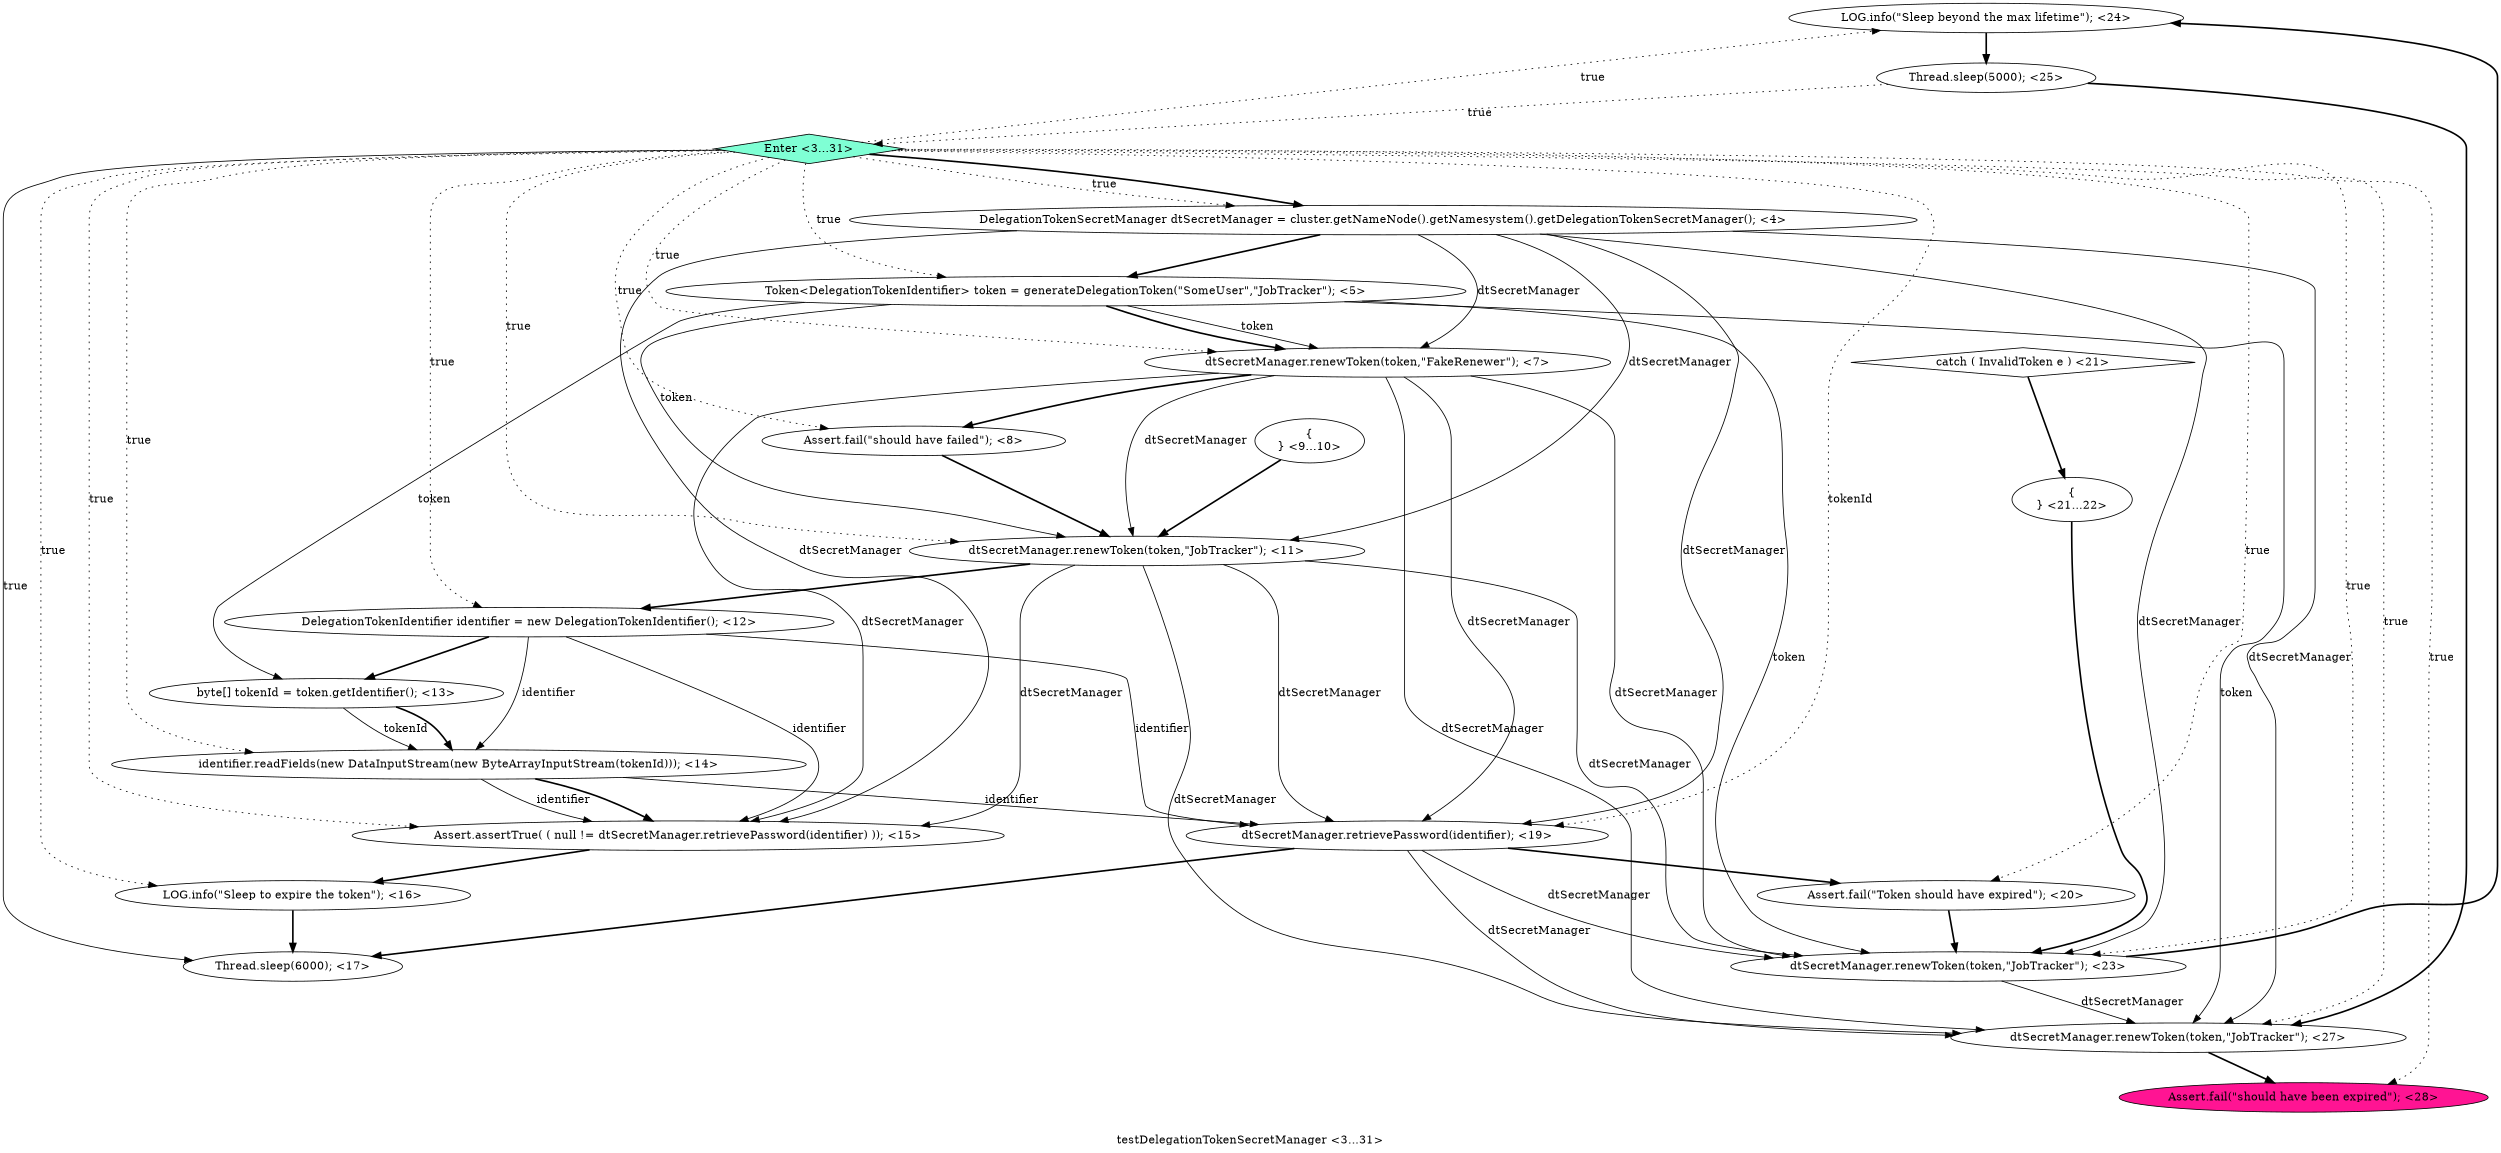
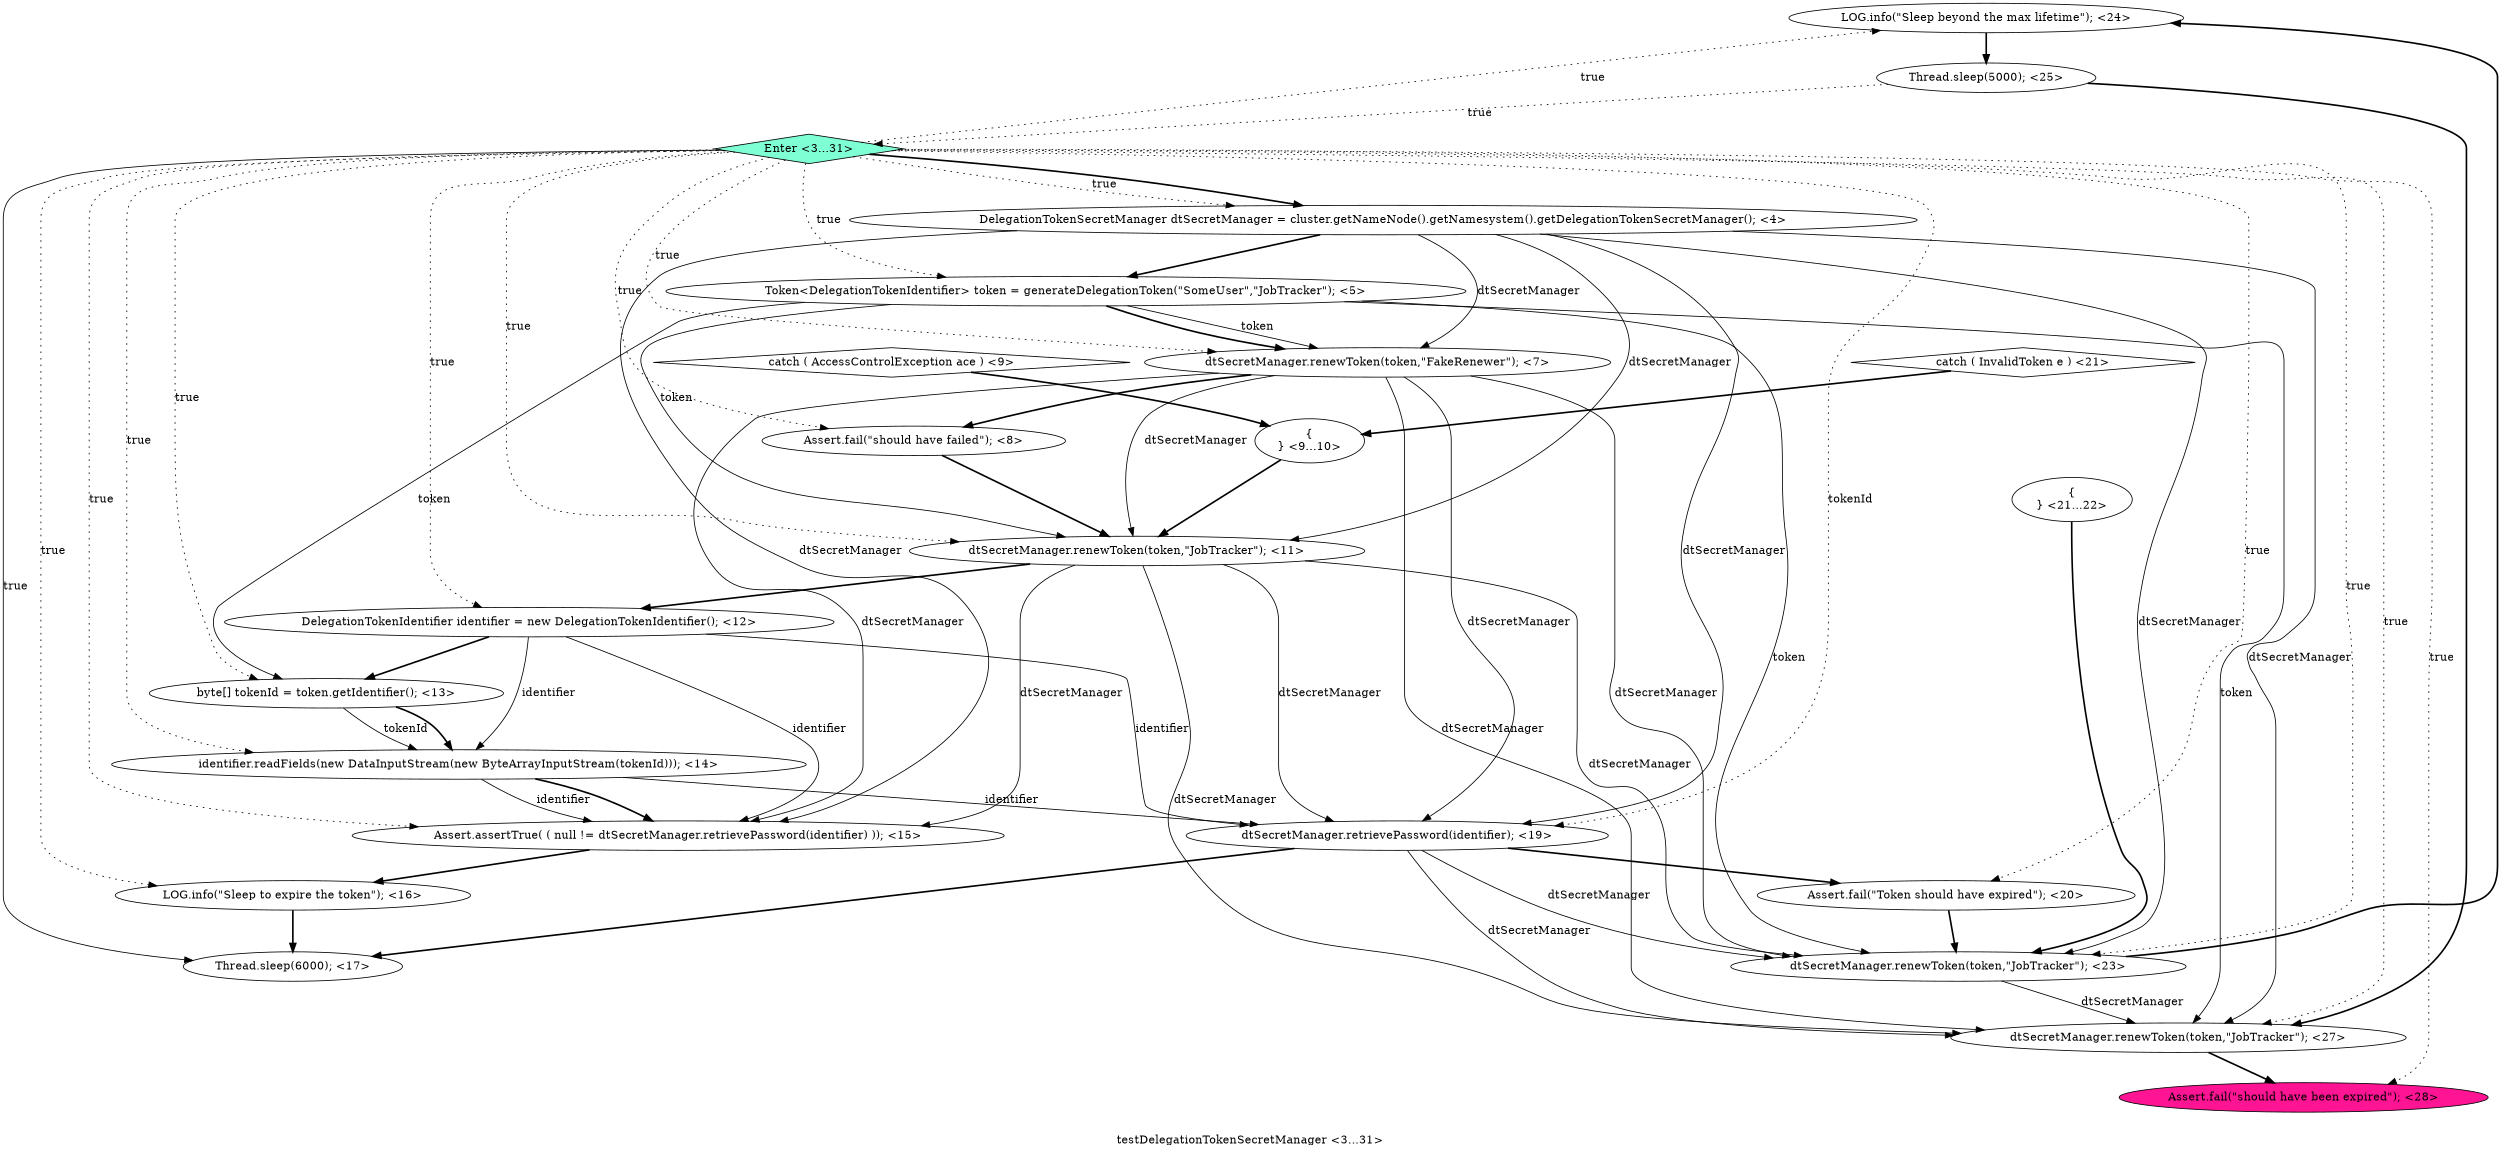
none -> (206, 196)
none -> (892, 362)
(2045, 423) -> (1661, 402)
